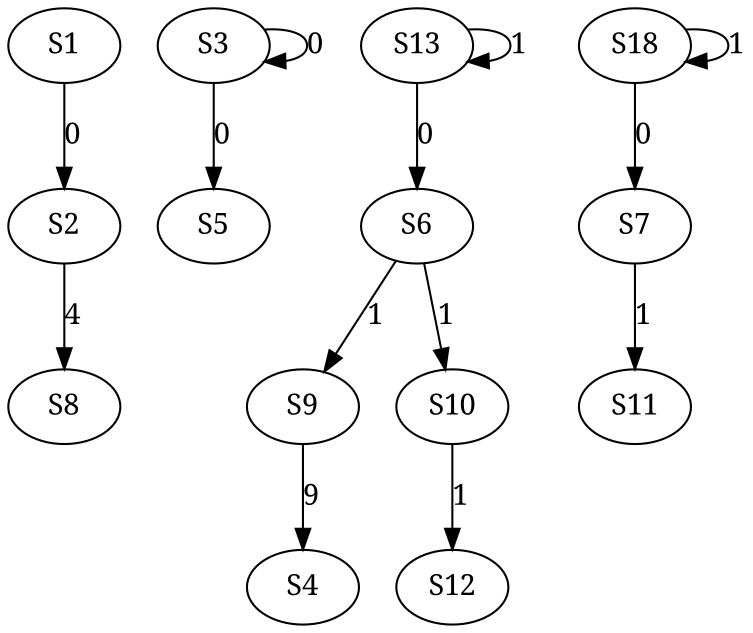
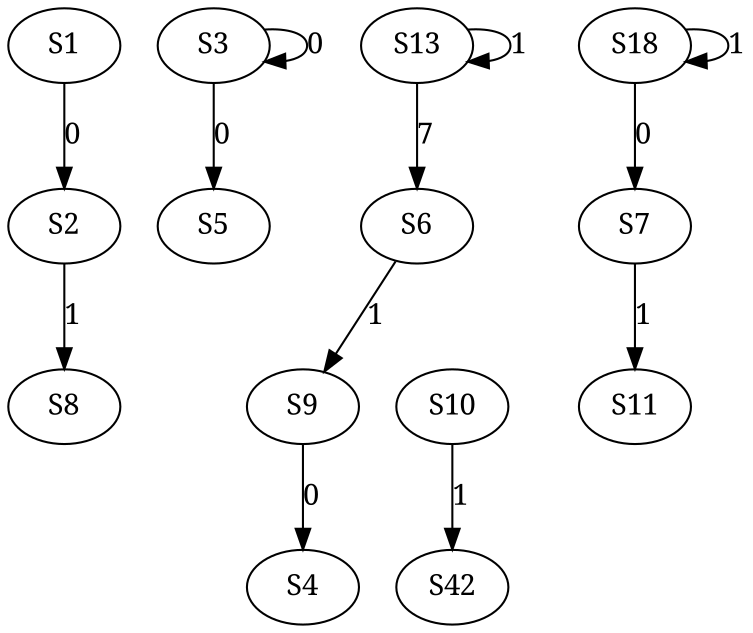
(425, 136) -> (425, 136)
(433, 306) -> none
(73, 316) -> (73, 316)
(311, 497) -> (311, 497)
(452, 587) -> (452, 587)
